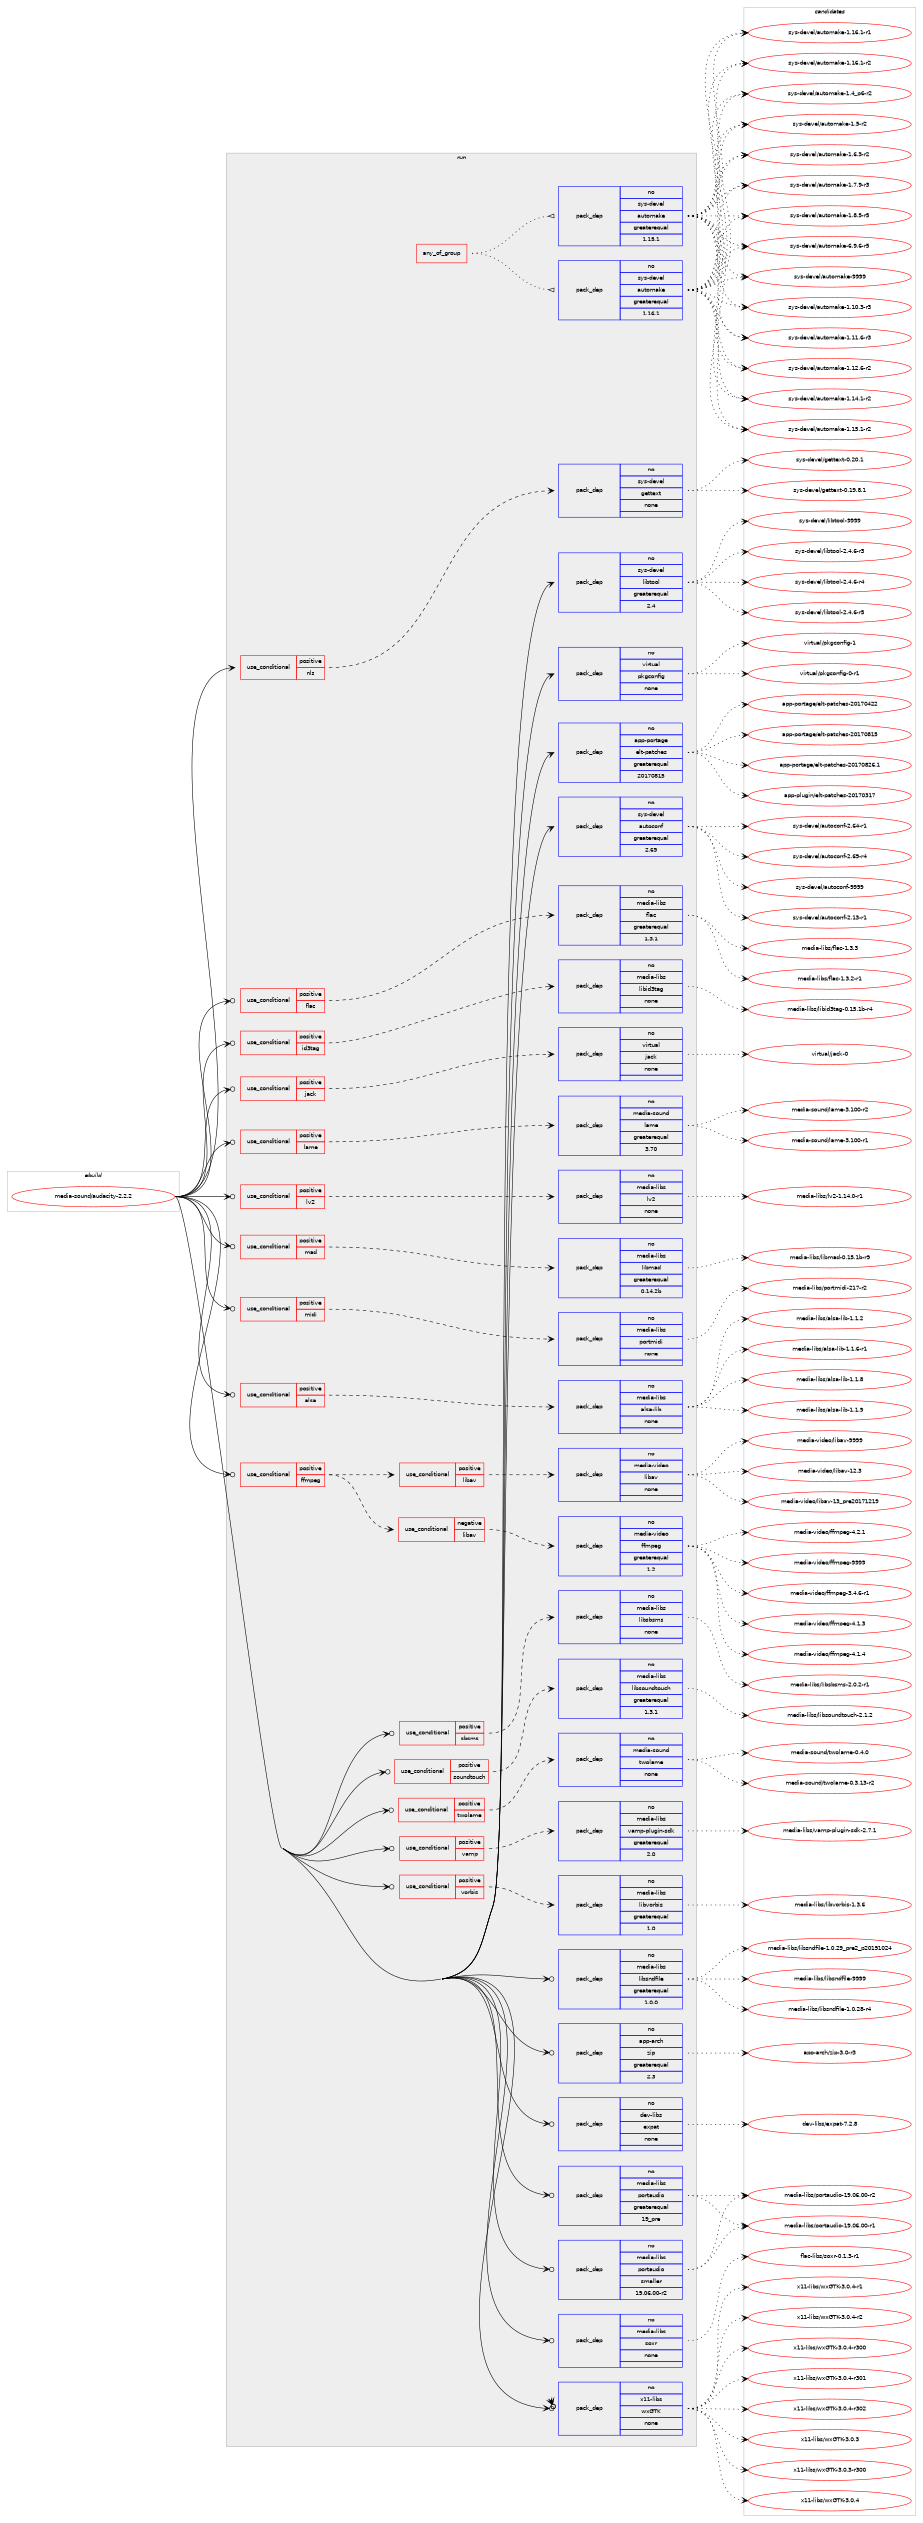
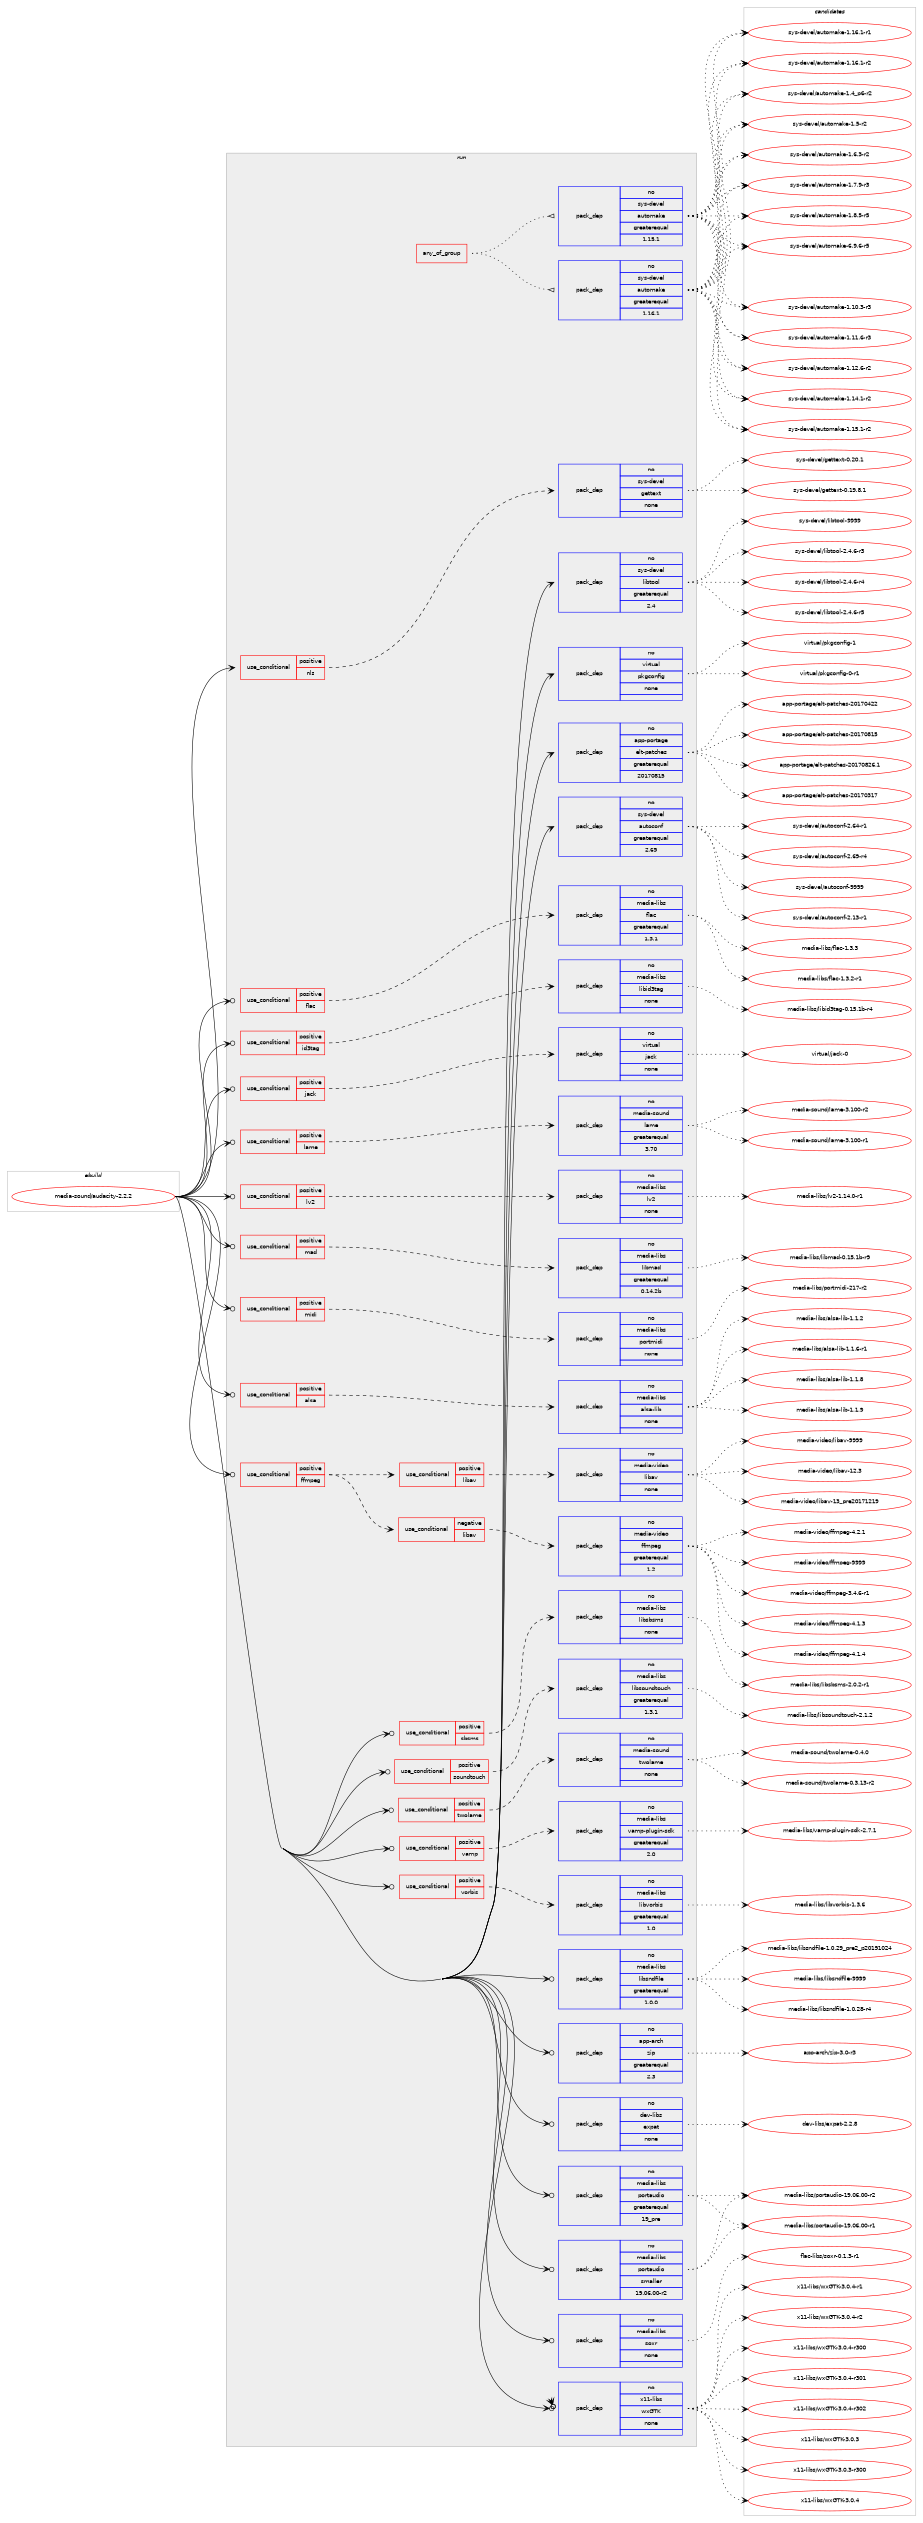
(830, 277) -> none
(830, 796) -> (830, 796)
(830, 2124) -> (830, 2124)
